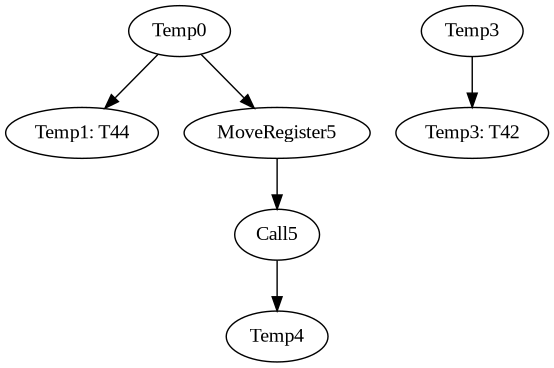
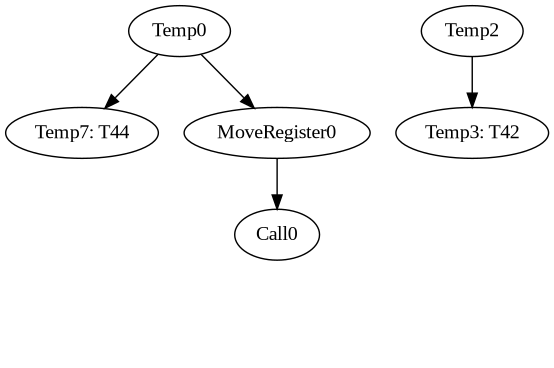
(472, 31) -> (472, 31)
(82, 133) -> (82, 133)
(277, 133) -> (277, 133)
(277, 235) -> (277, 235)
(277, 337) -> none
